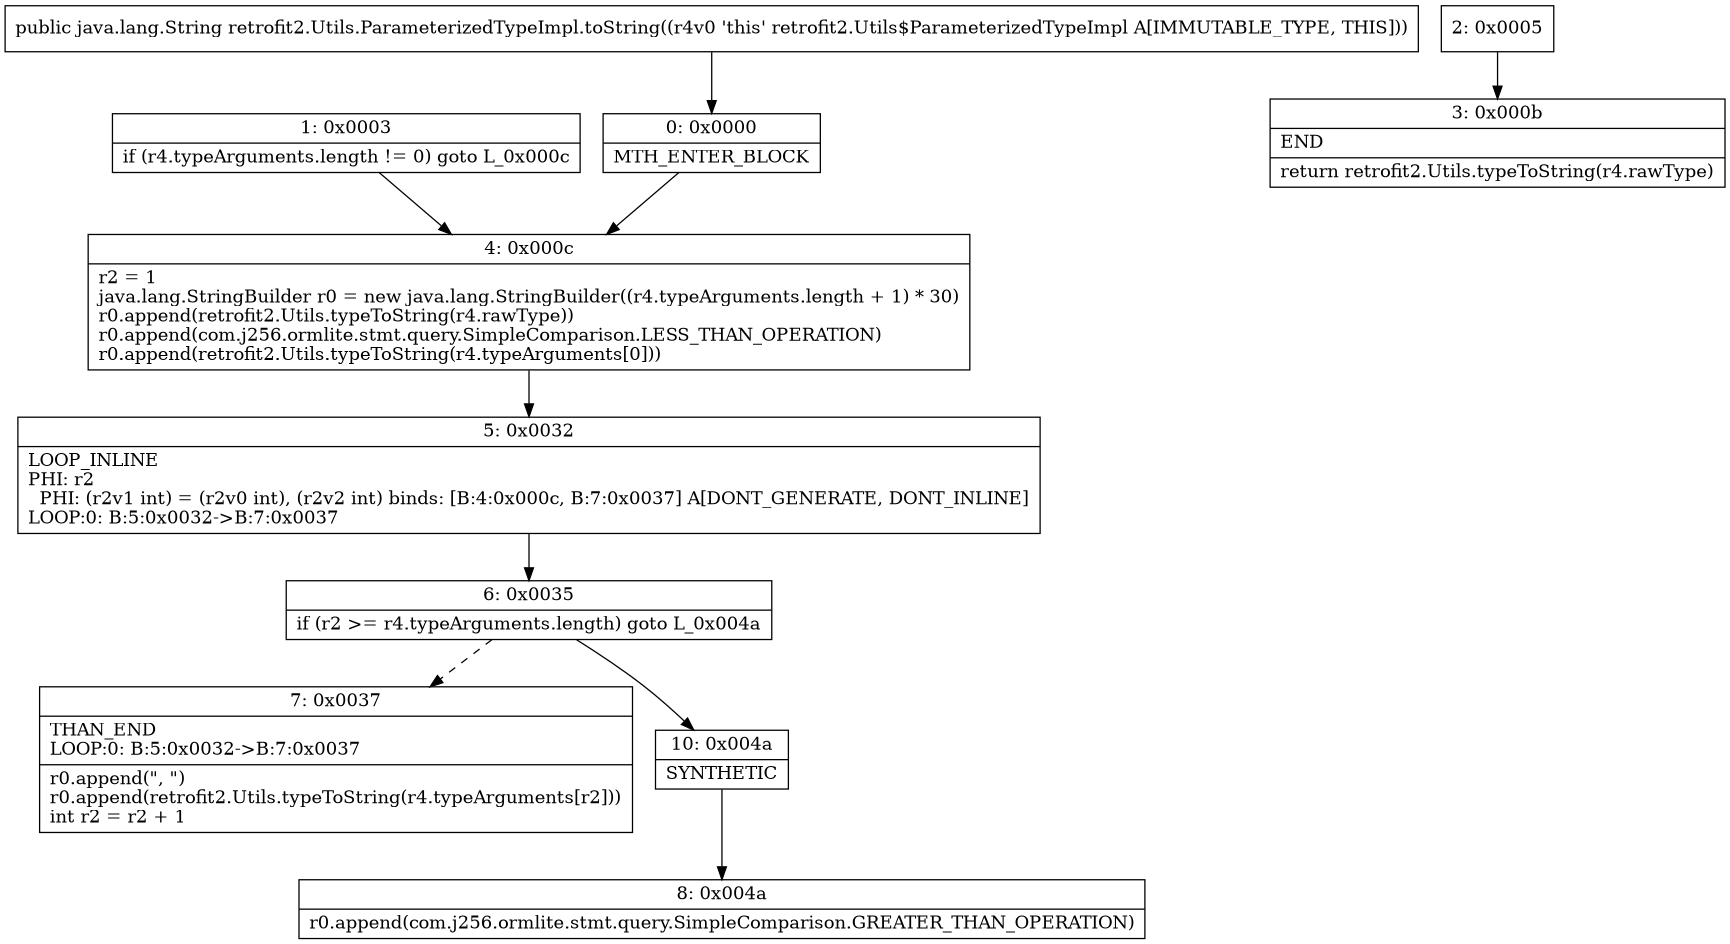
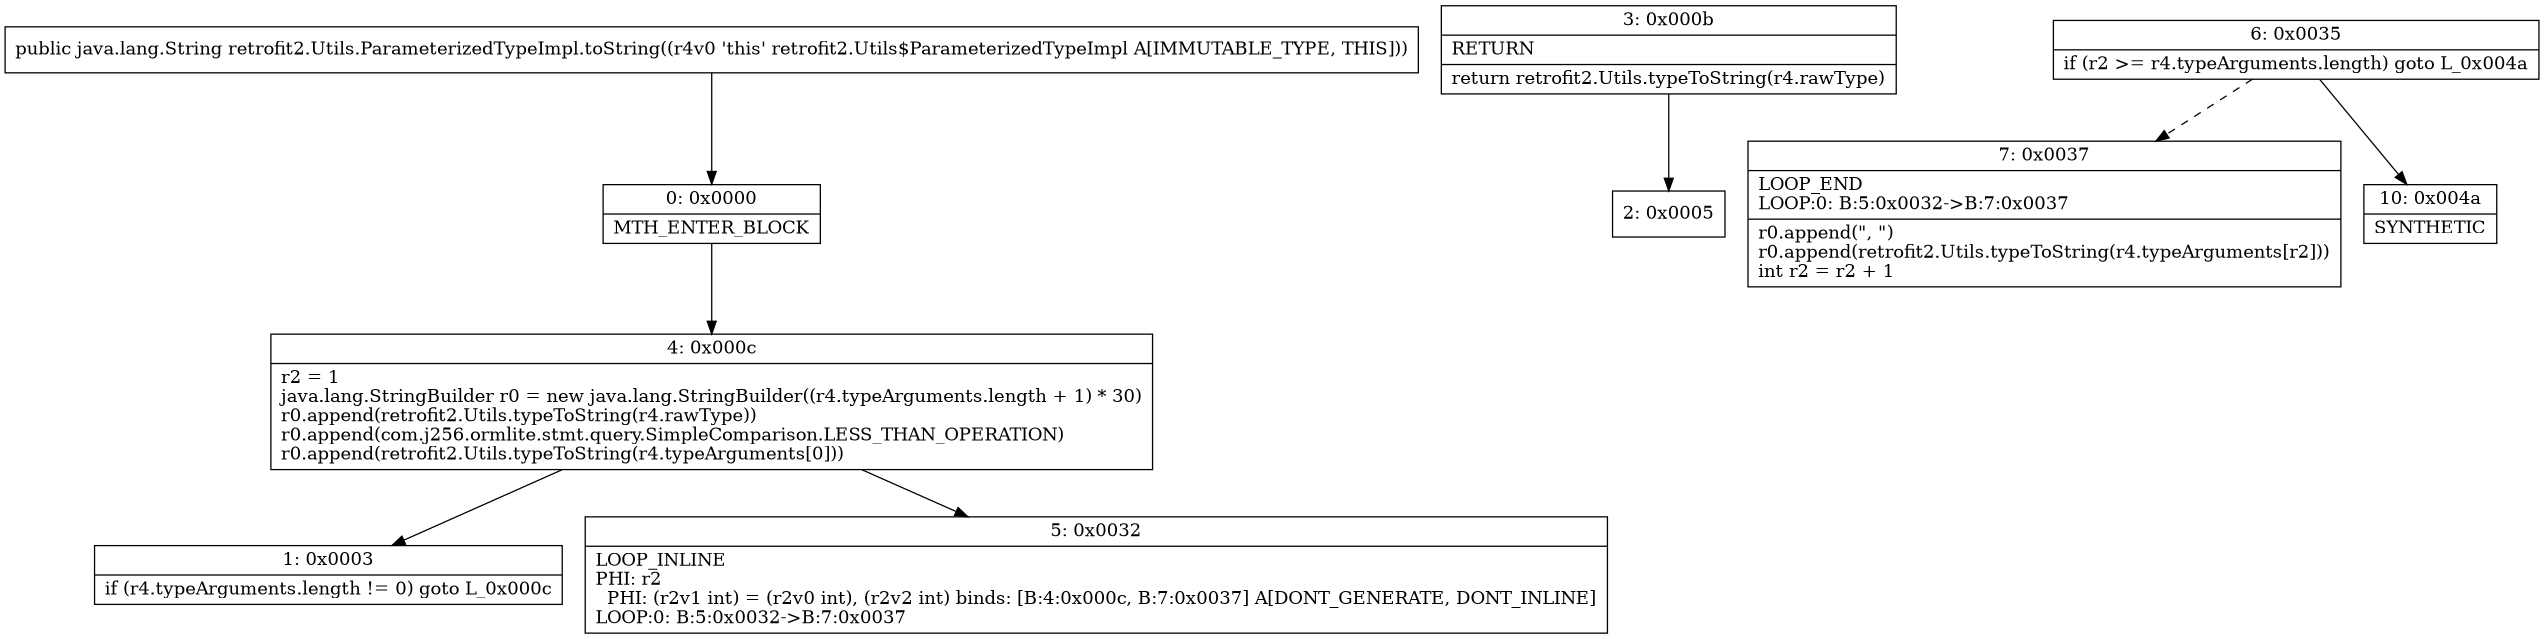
(1498, 69) -> (1669, 136)
(1302, 142) -> (1493, 49)
(410, 199) -> (483, 505)
(529, 551) -> none
(103, 730) -> (1811, 185)
(722, 909) -> none
